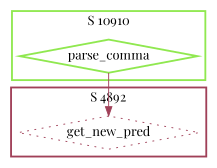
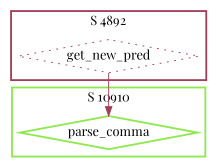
(109, 93) -> (109, 93)
